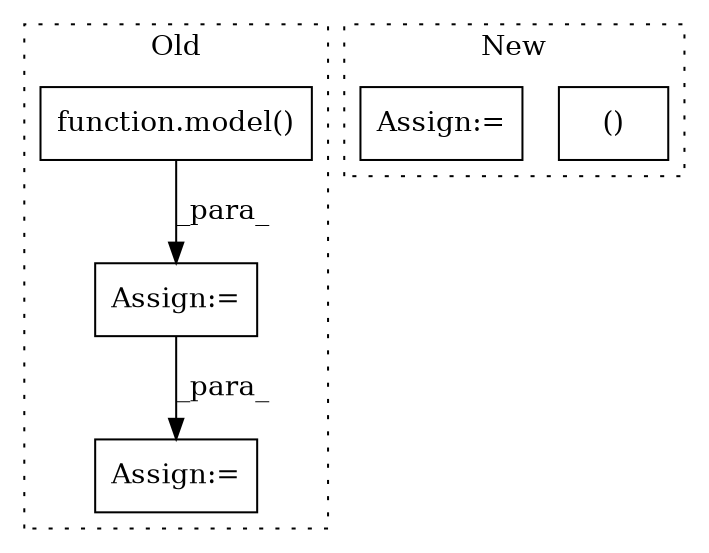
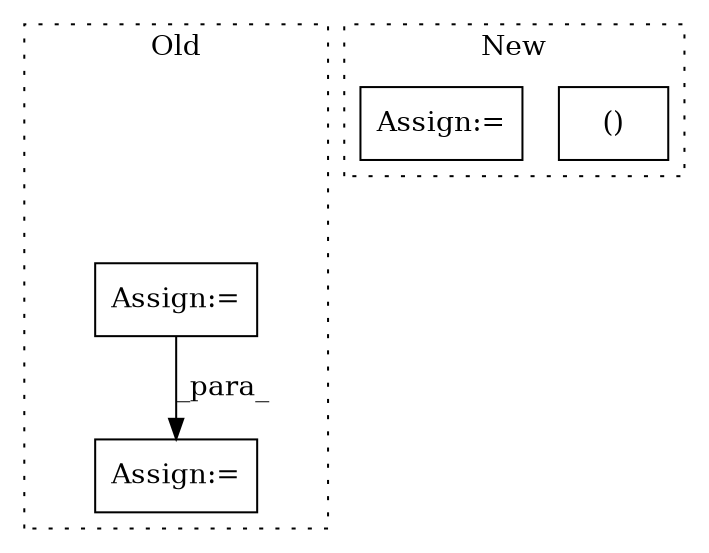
(176, 124) -> none
